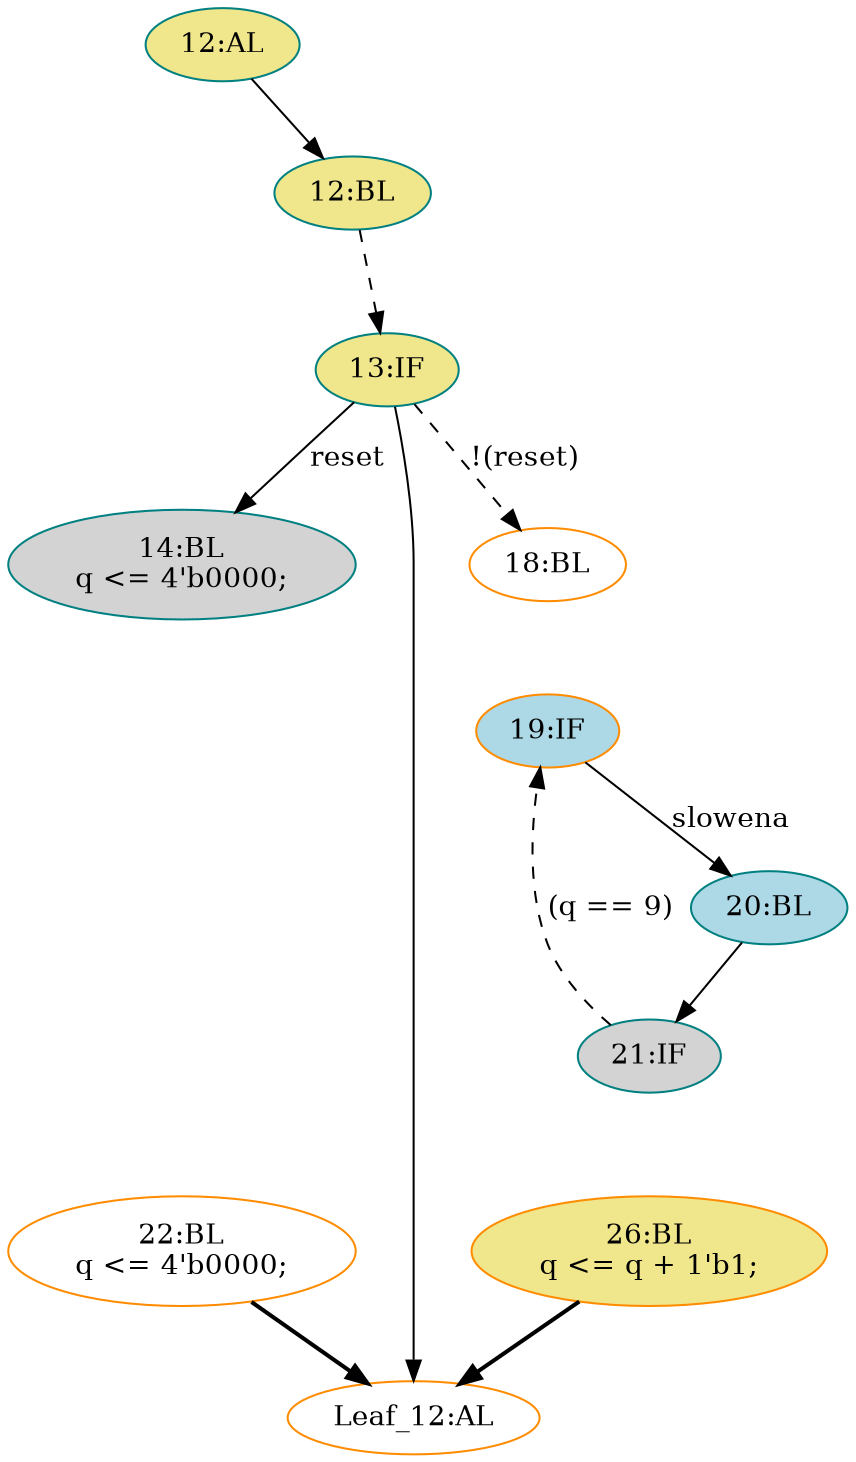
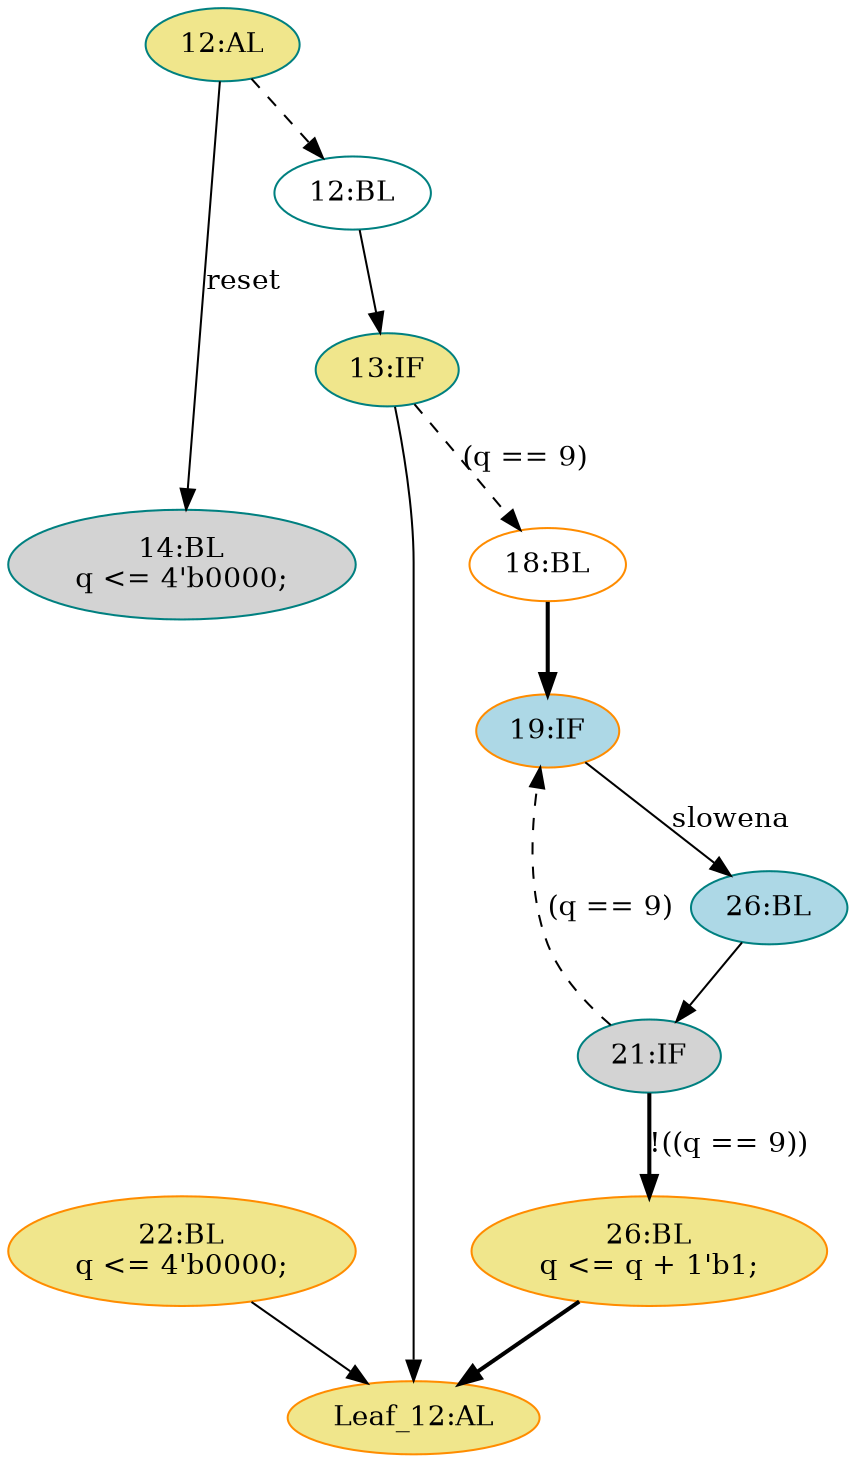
(280, 111) -> (280, 111)
(353, 193) -> (353, 193)
(368, 271) -> (368, 271)
(302, 450) -> (204, 285)
(525, 458) -> (525, 458)
none -> (548, 638)
(769, 908) -> (769, 908)
none -> (649, 1134)
(182, 1251) -> (182, 1251)
(301, 1337) -> (301, 1337)
(414, 1418) -> (414, 1418)
